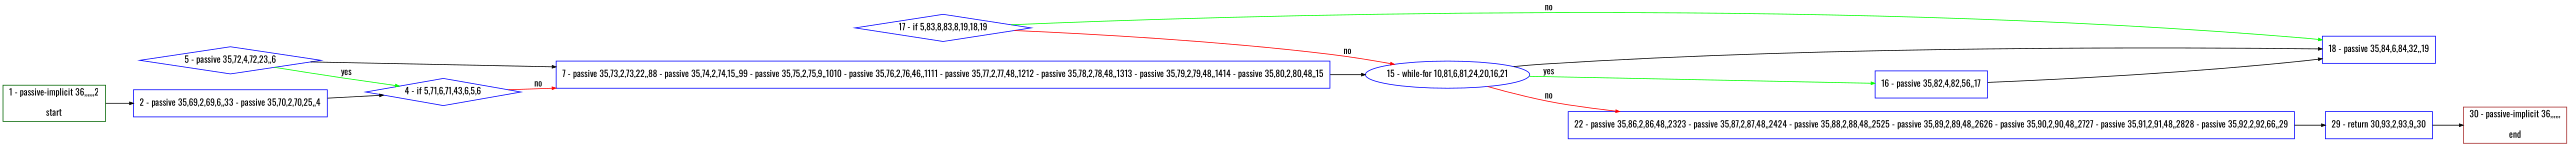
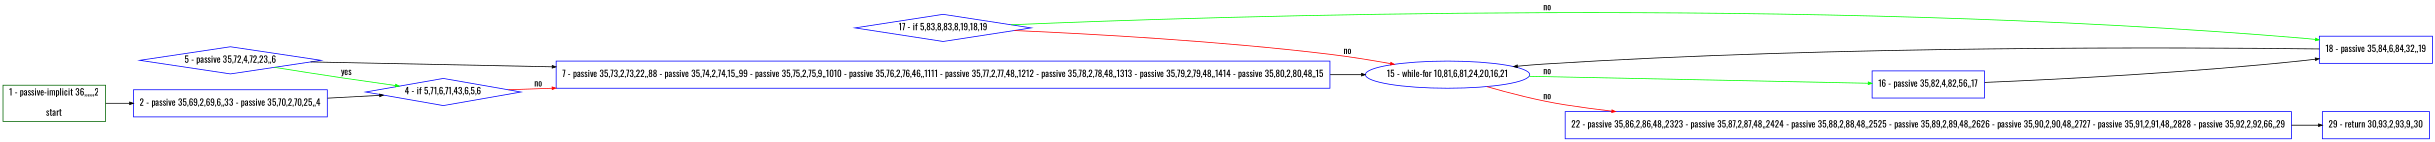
(1916, 50) -> (1918, 50)
(1549, 72) -> (1547, 72)
(2515, 125) -> none
